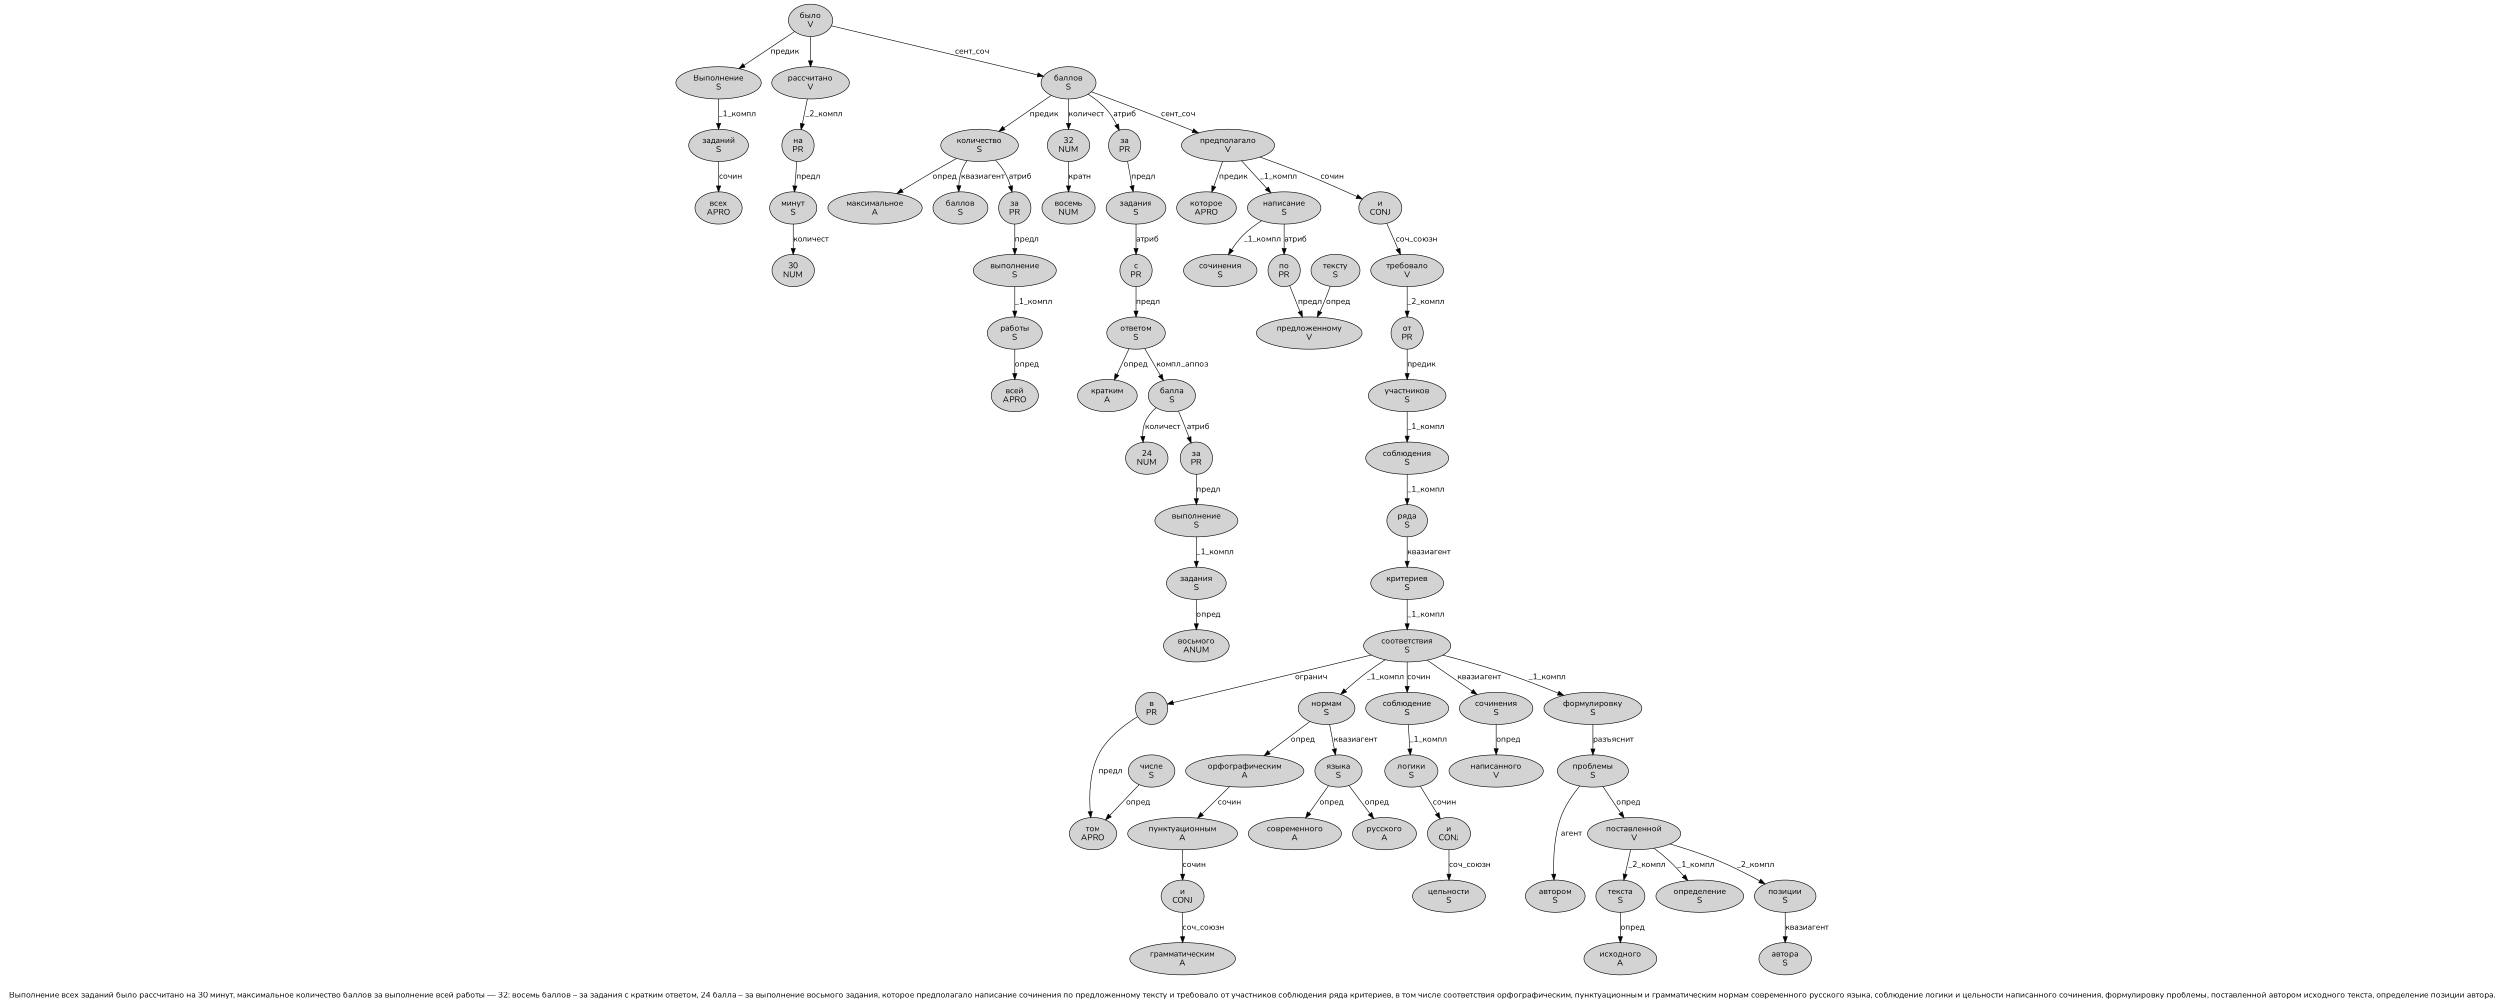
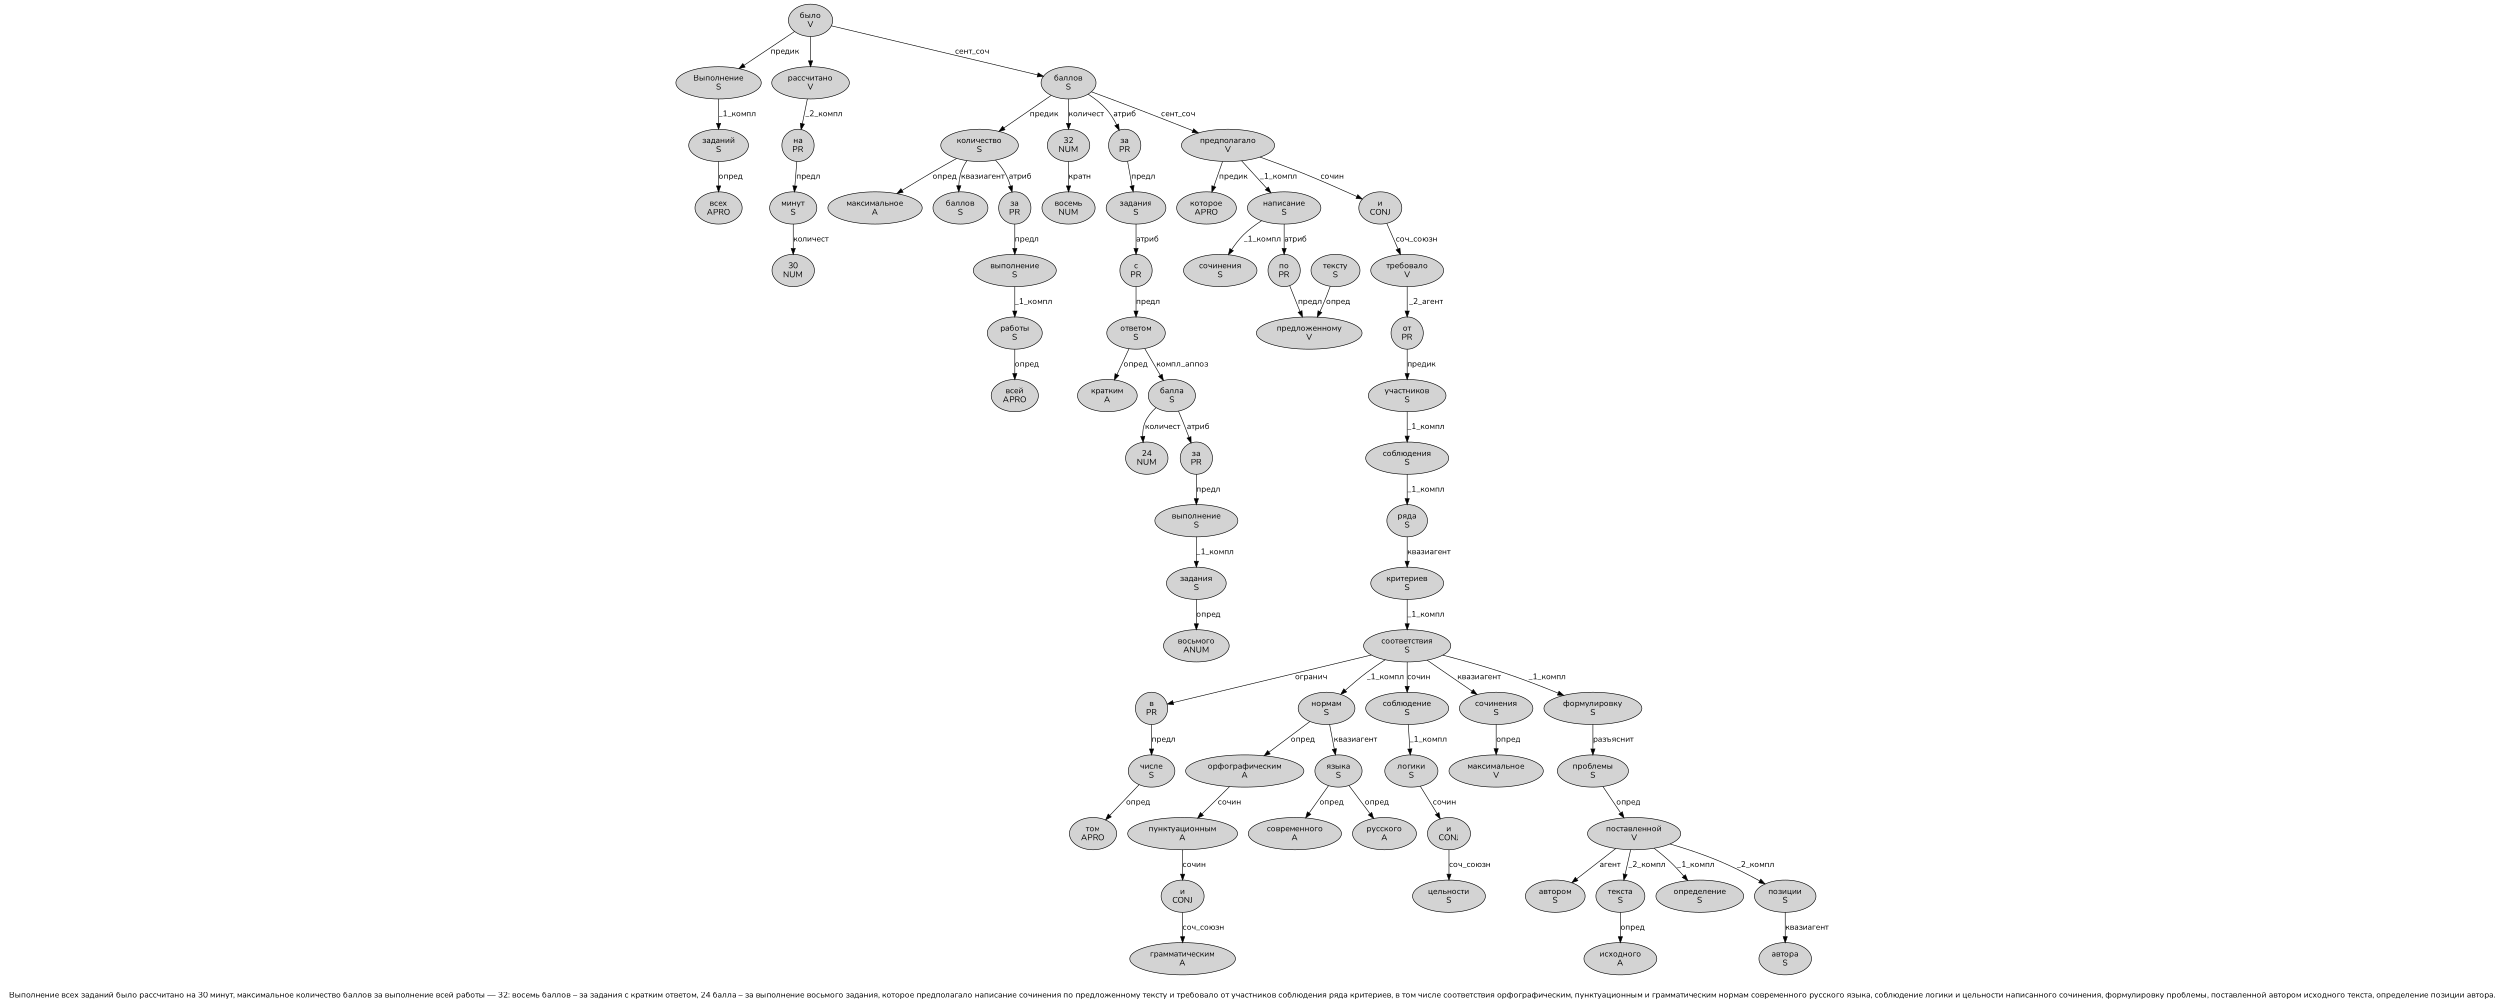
(731, 177) -> (731, 177)
(1426, 302) -> (1426, 302)
(1098, 756) -> (1152, 737)
(1496, 771) -> (1496, 771)
(1558, 827) -> (1596, 864)
